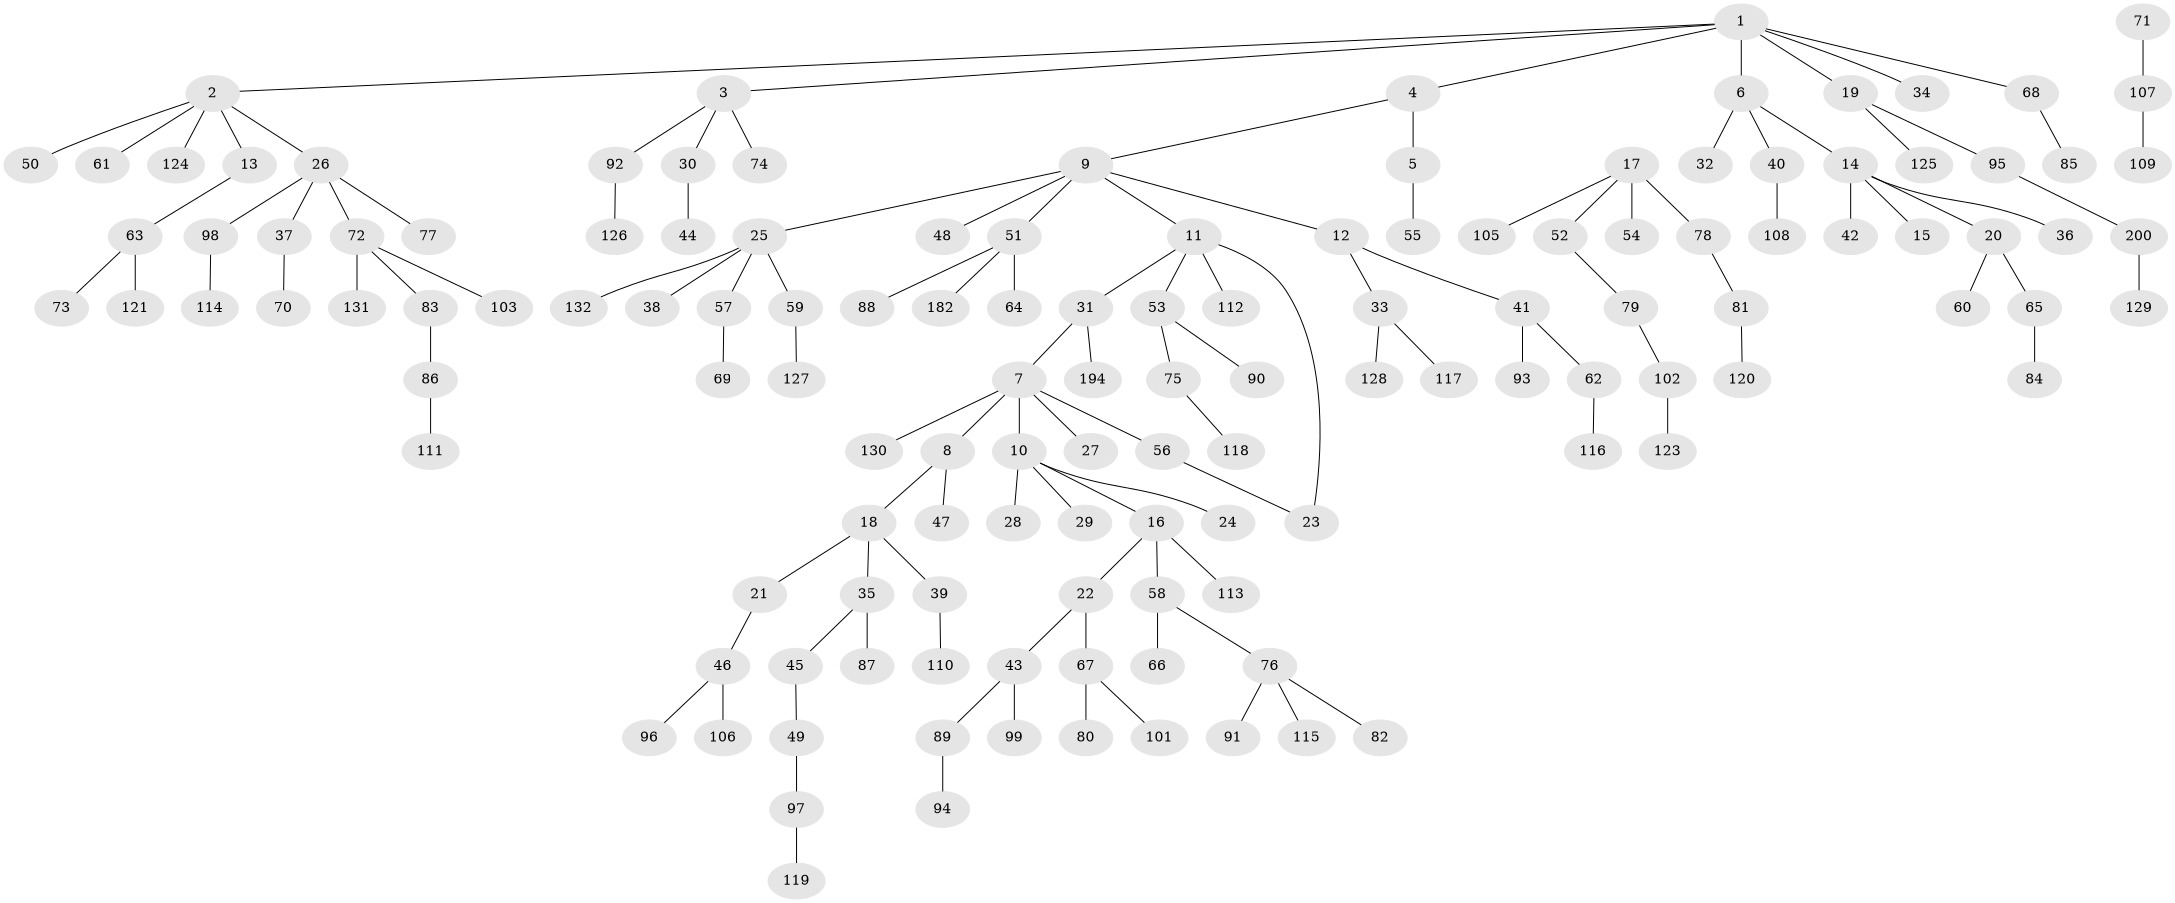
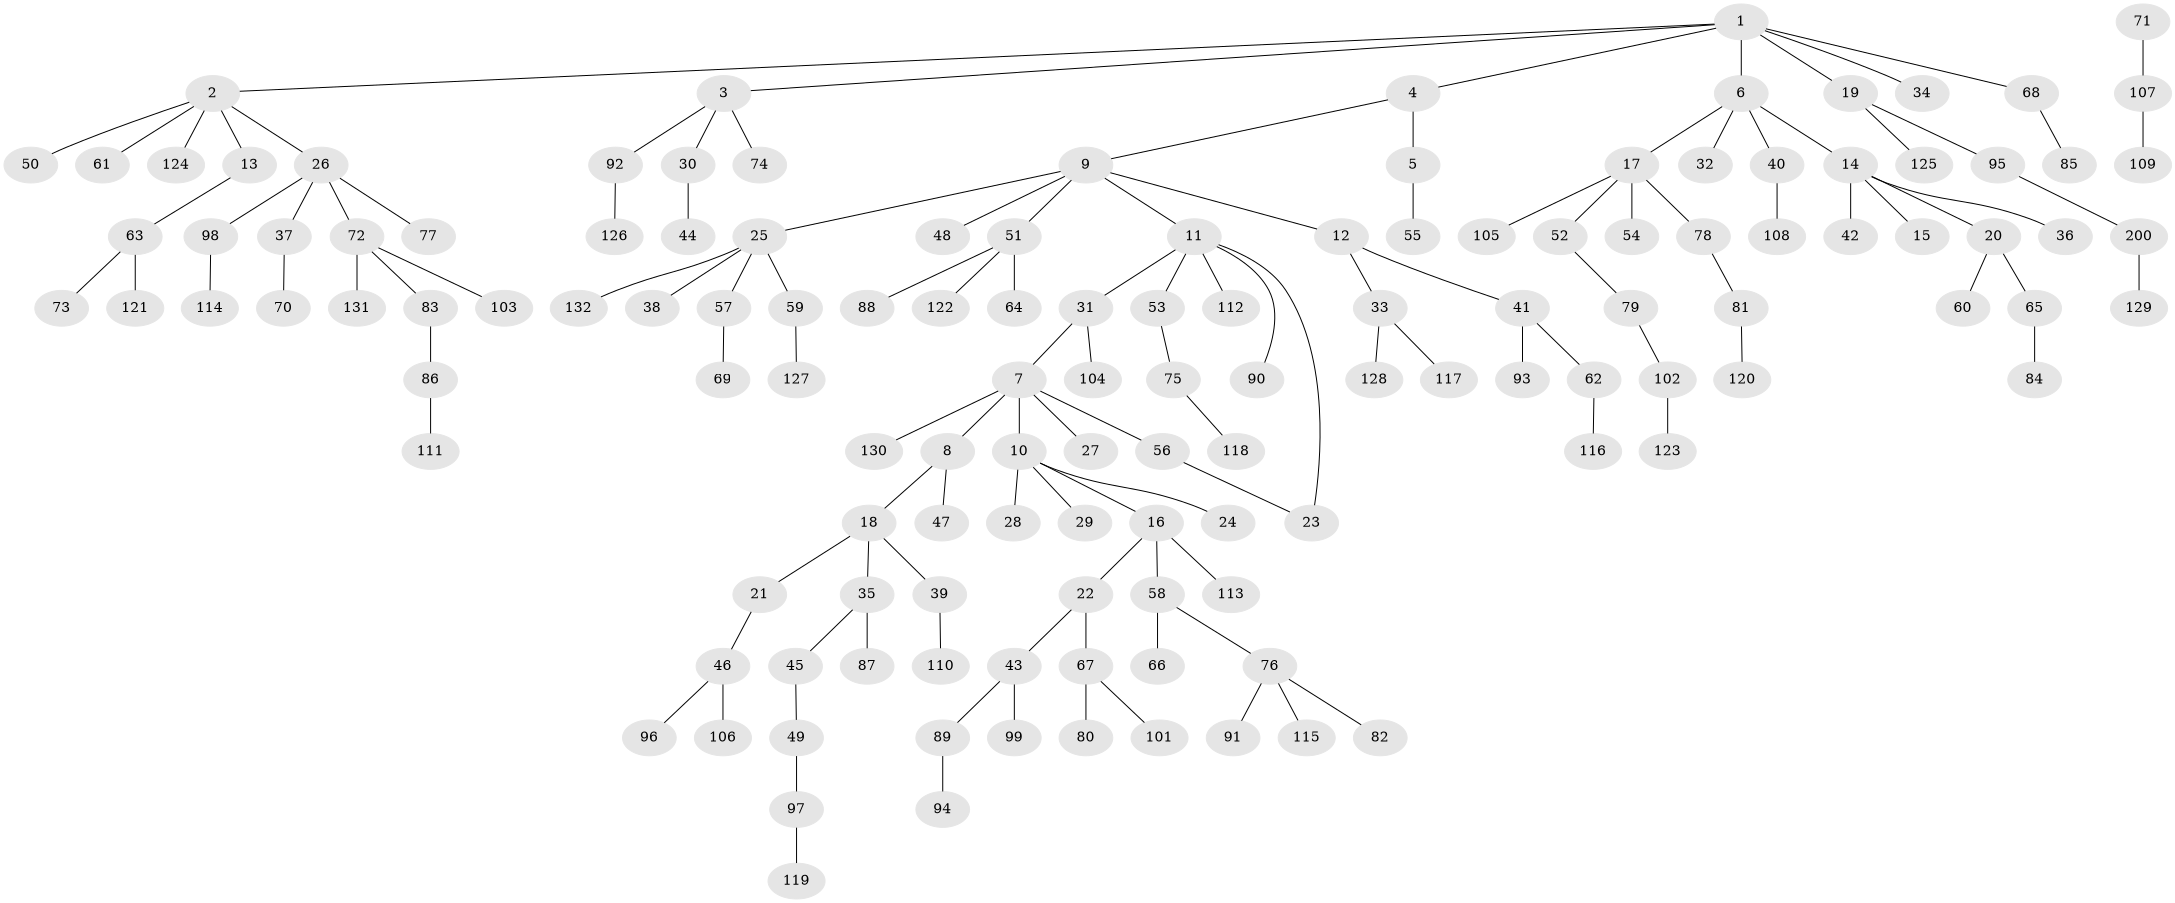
none -> (1686, 129)
(941, 308) -> (941, 308)
(1207, 344) -> (1270, 293)
(1093, 380) -> (1093, 380)
